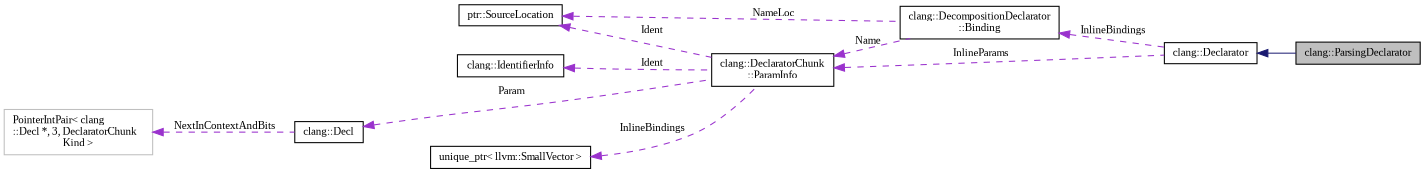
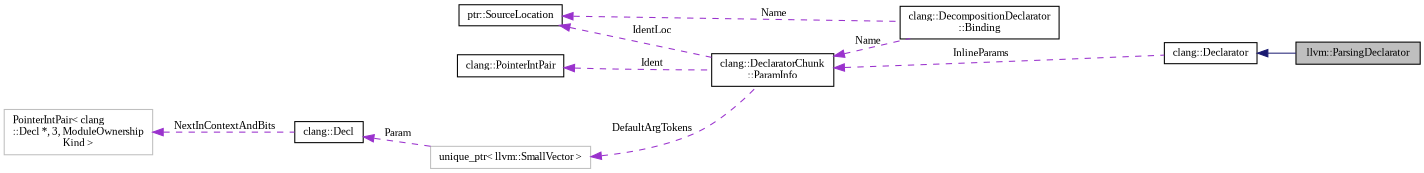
(773, 14) -> (773, 14)
(651, 31) -> (651, 31)
(1117, 41) -> none
(1358, 53) -> (1358, 53)
(511, 66) -> (511, 66)
(543, 104) -> (404, 143)
(651, 128) -> (651, 128)
(78, 132) -> (78, 132)
(511, 157) -> (511, 157)
